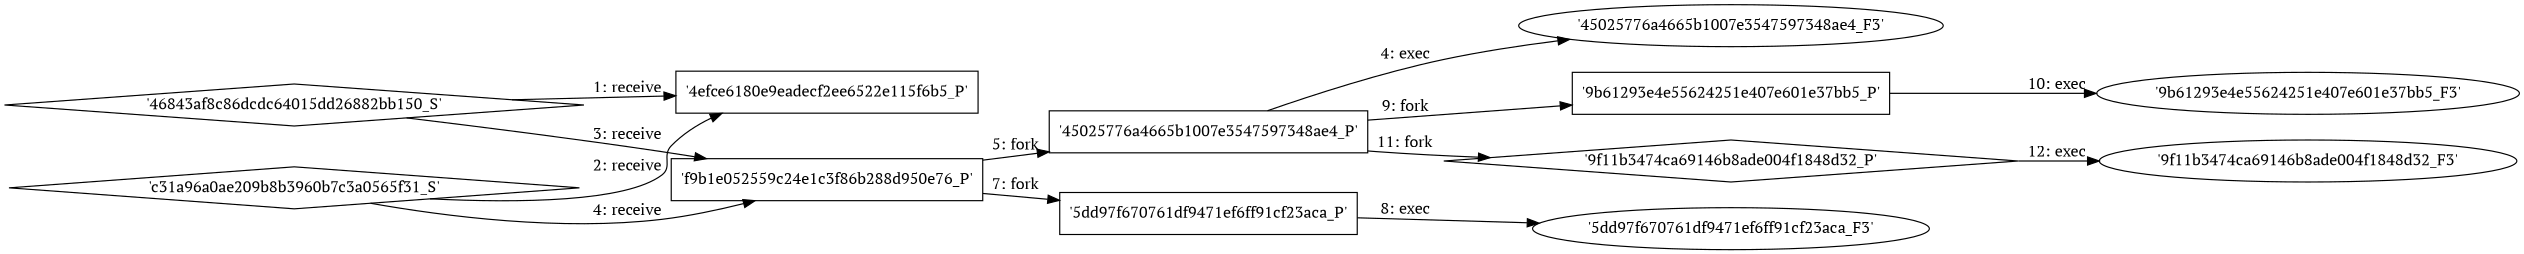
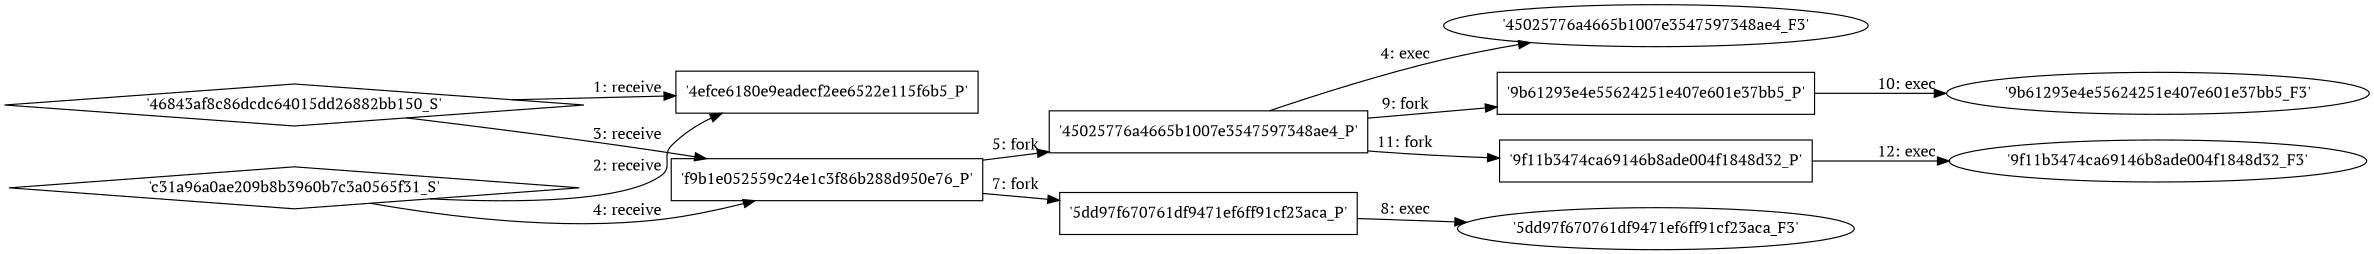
(1731, 161) -> (1656, 161)
